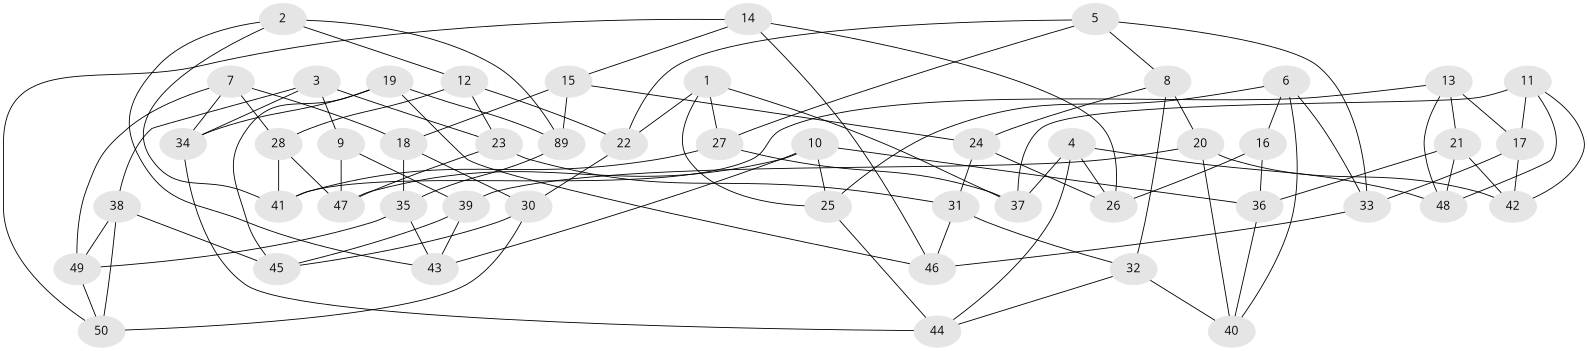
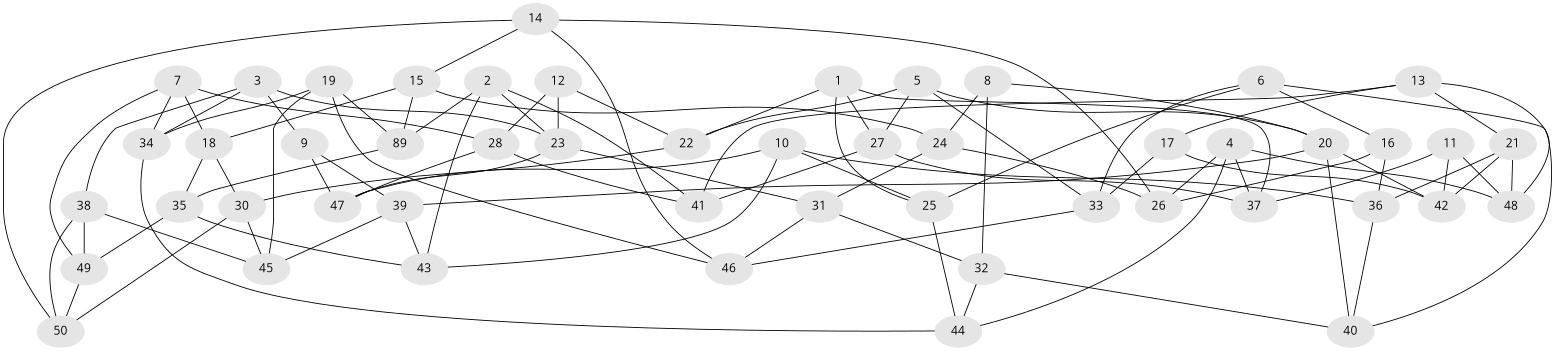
(374, 50) -> (529, 118)
(1132, 50) -> (1122, 112)
(1524, 113) -> none
